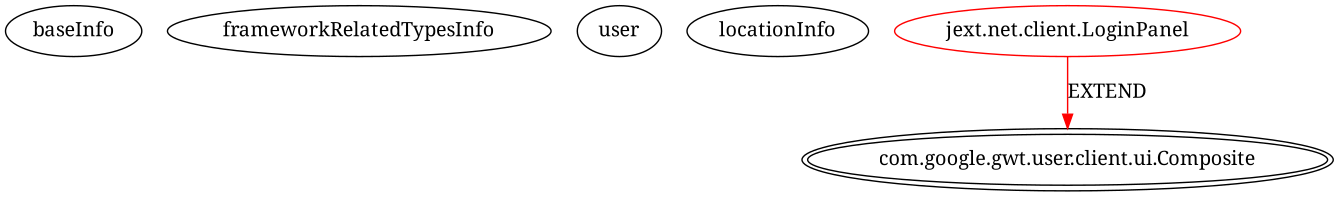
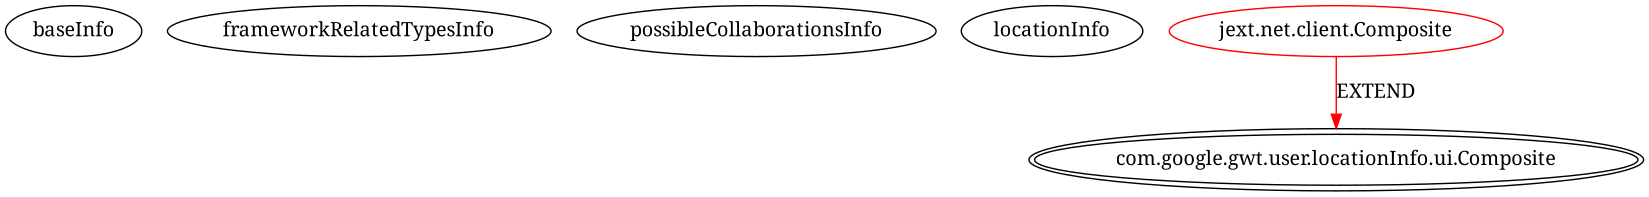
(619, 31) -> (757, 31)
(1068, 31) -> (1336, 31)
(1068, 160) -> (1336, 160)
